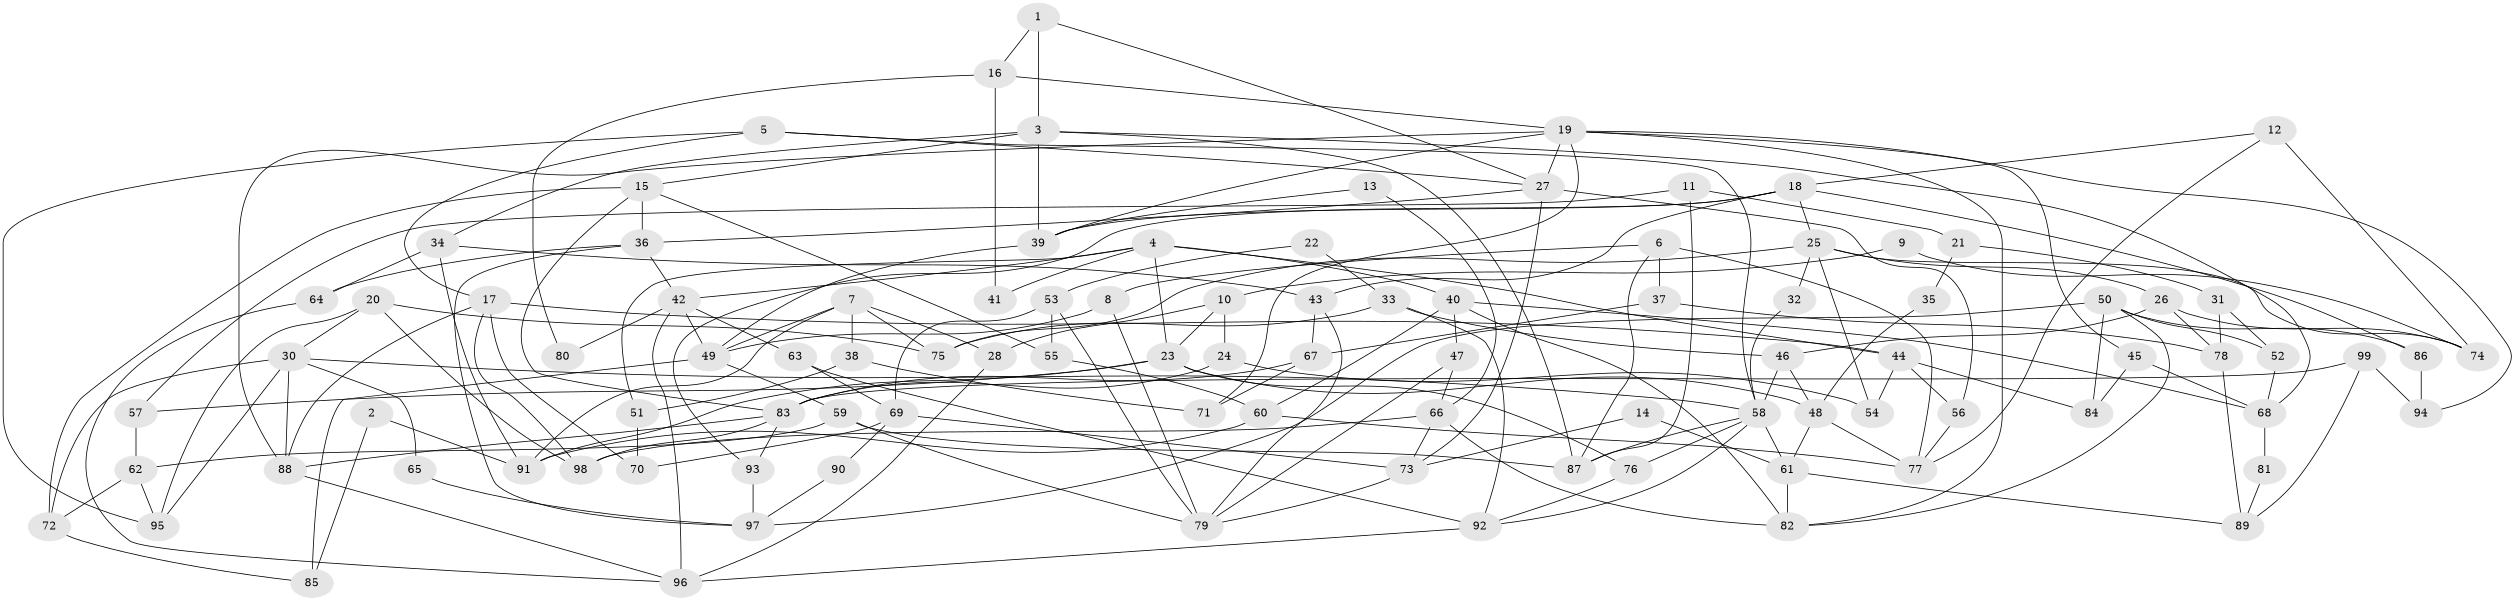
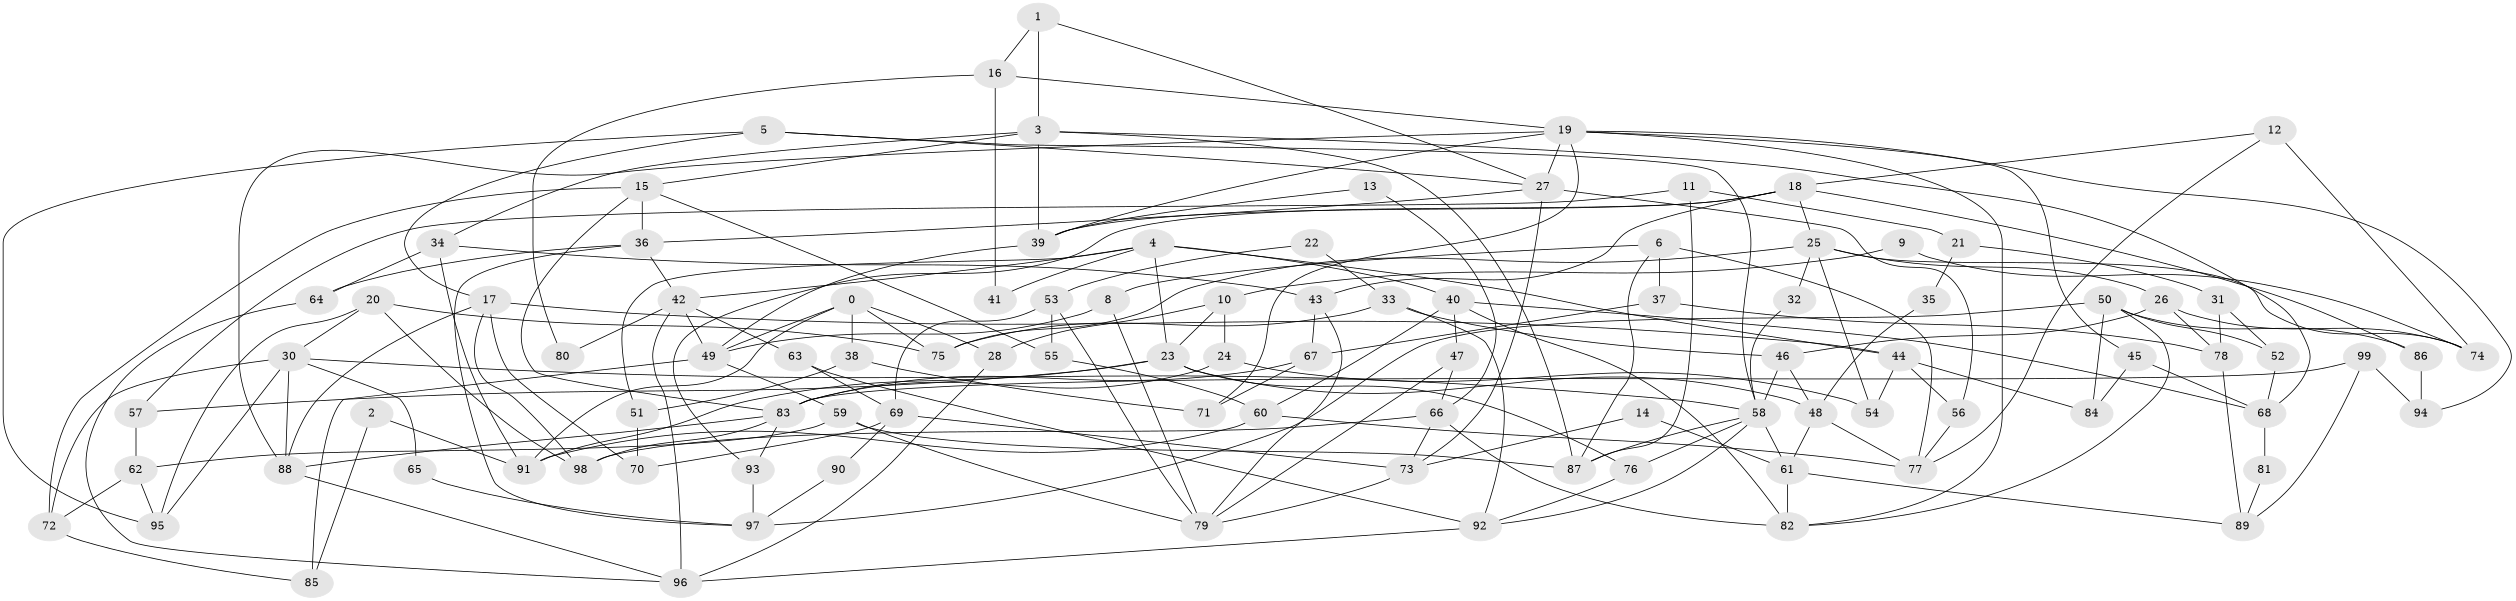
(852, 300) -> (852, 300)
